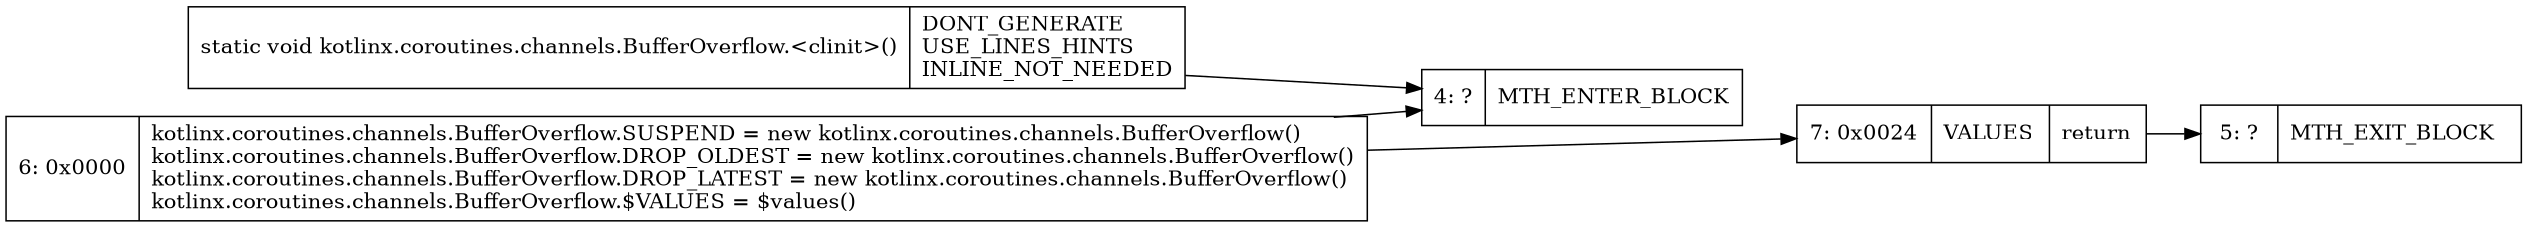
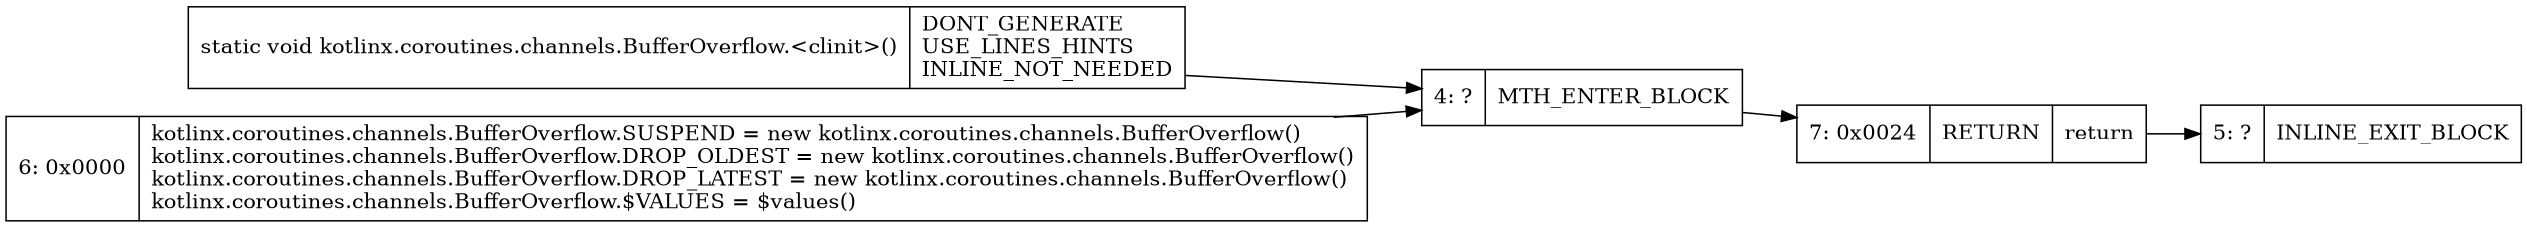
(1989, 133) -> (1991, 133)
(2393, 133) -> (2393, 133)
(1574, 145) -> (1762, 114)
